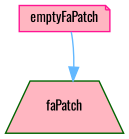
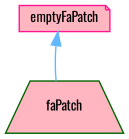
(73, 49) -> (55, 63)
